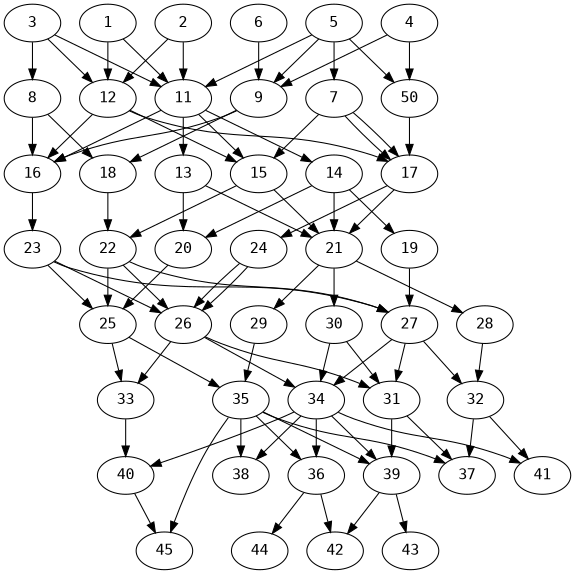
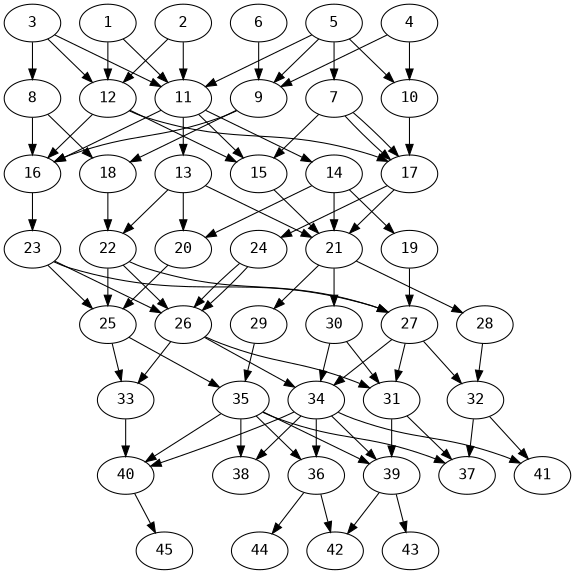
(409, 98) -> (409, 98)
(191, 208) -> (149, 208)
(197, 468) -> (188, 435)
